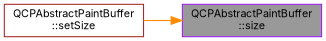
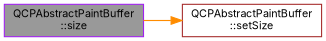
(157, 21) -> (157, 21)
